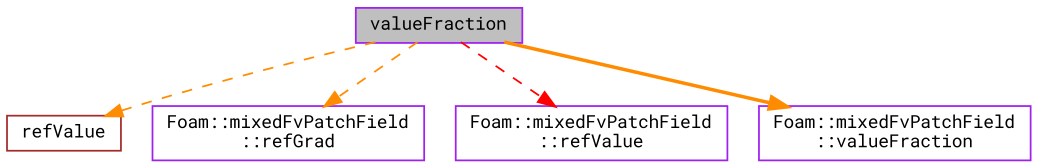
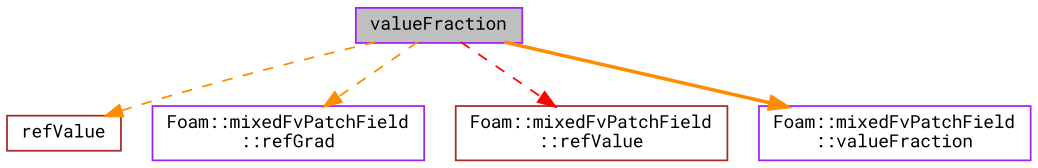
(592, 133) -> (592, 133)
